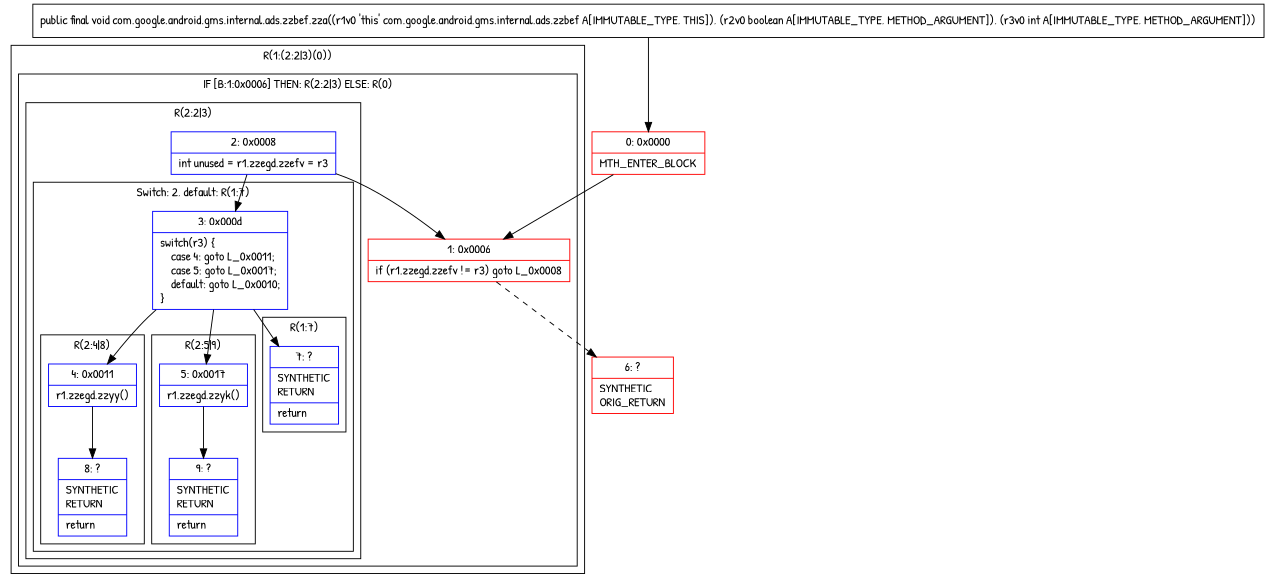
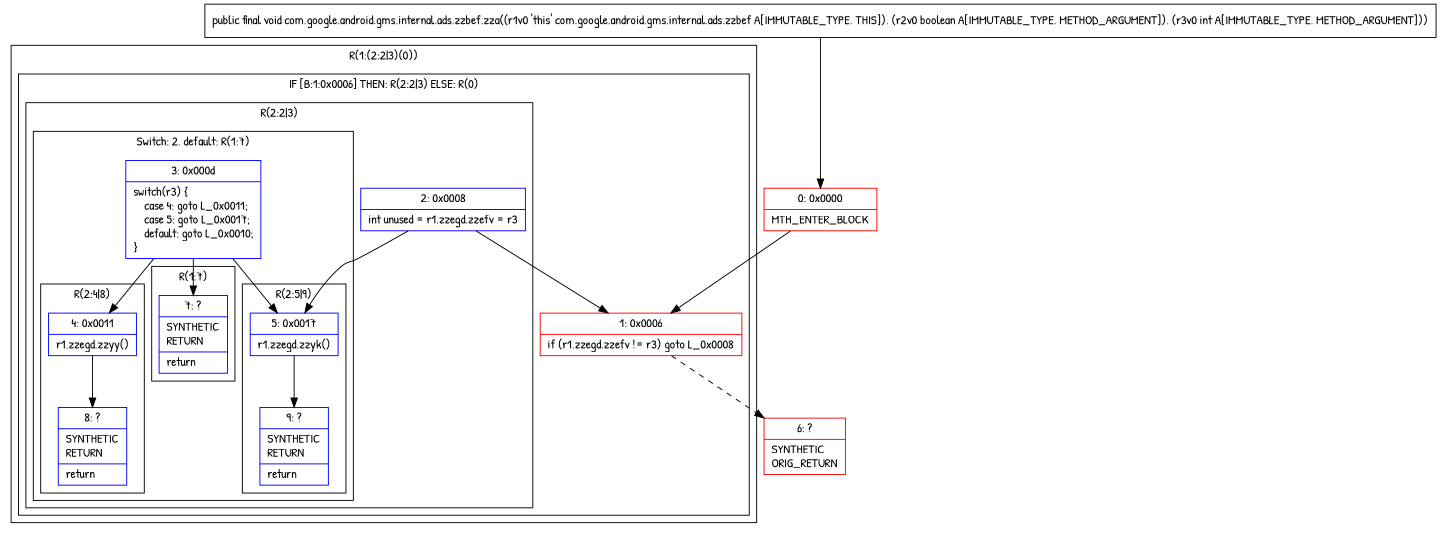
(243, 188) -> (347, 263)
